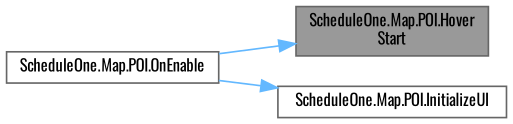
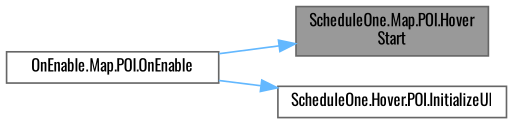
(113, 67) -> (113, 67)
(392, 102) -> (392, 102)
